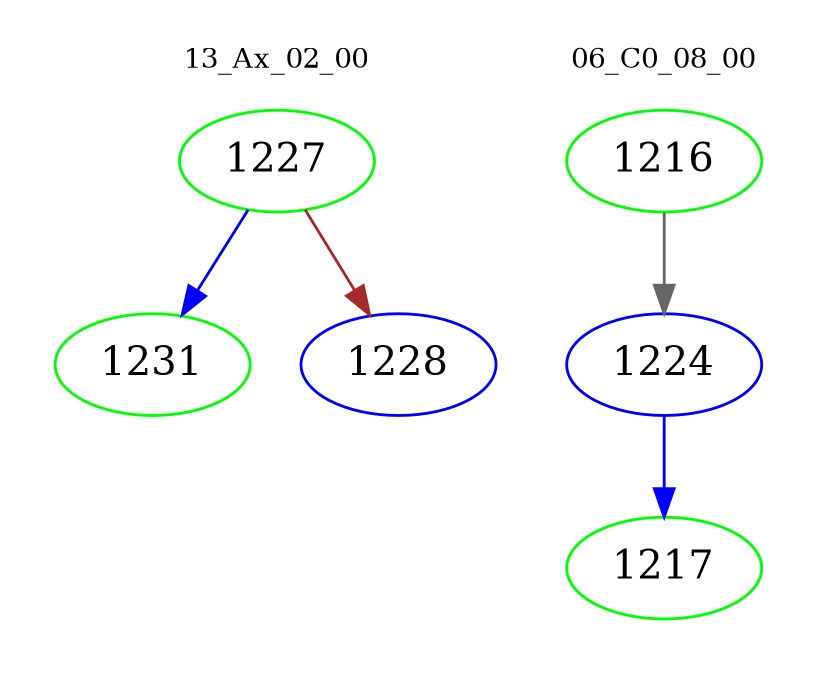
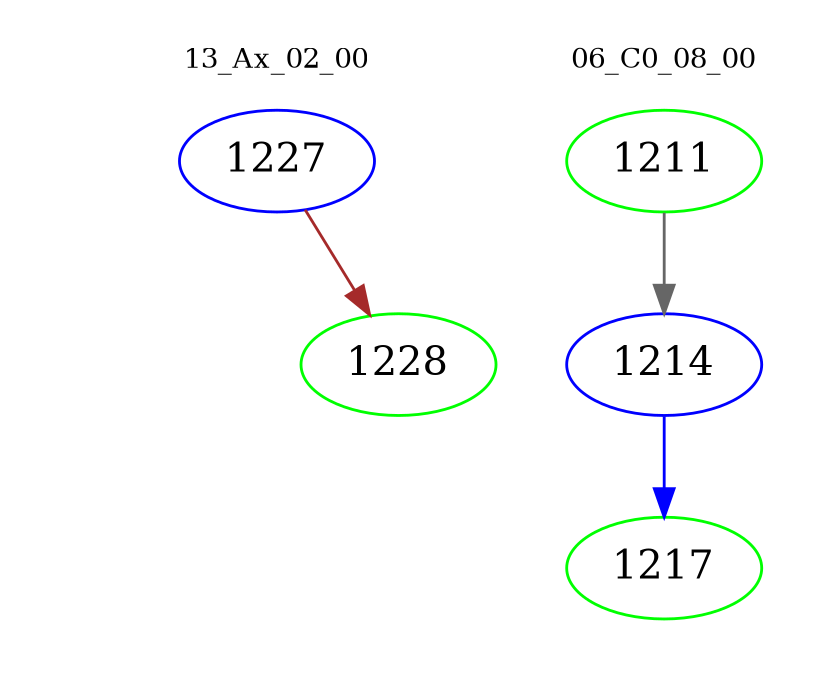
(277, 161) -> (277, 161)
(664, 161) -> (664, 161)
(153, 365) -> none
(399, 365) -> (399, 365)
(664, 365) -> (664, 365)
